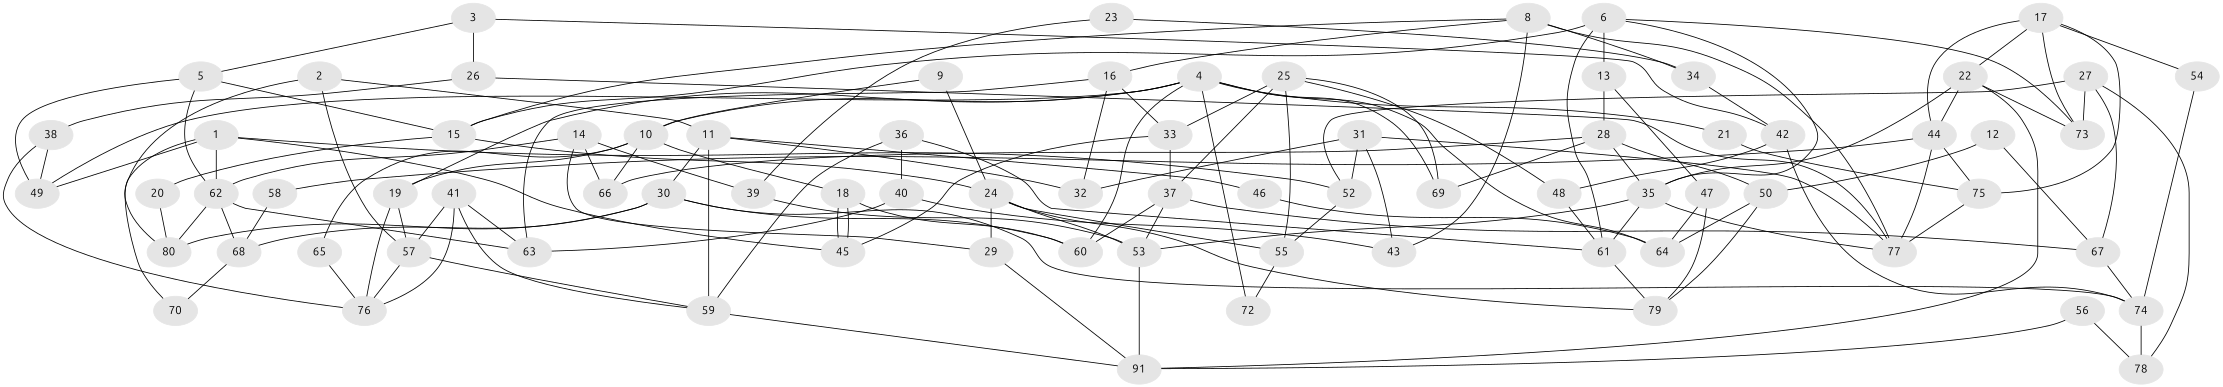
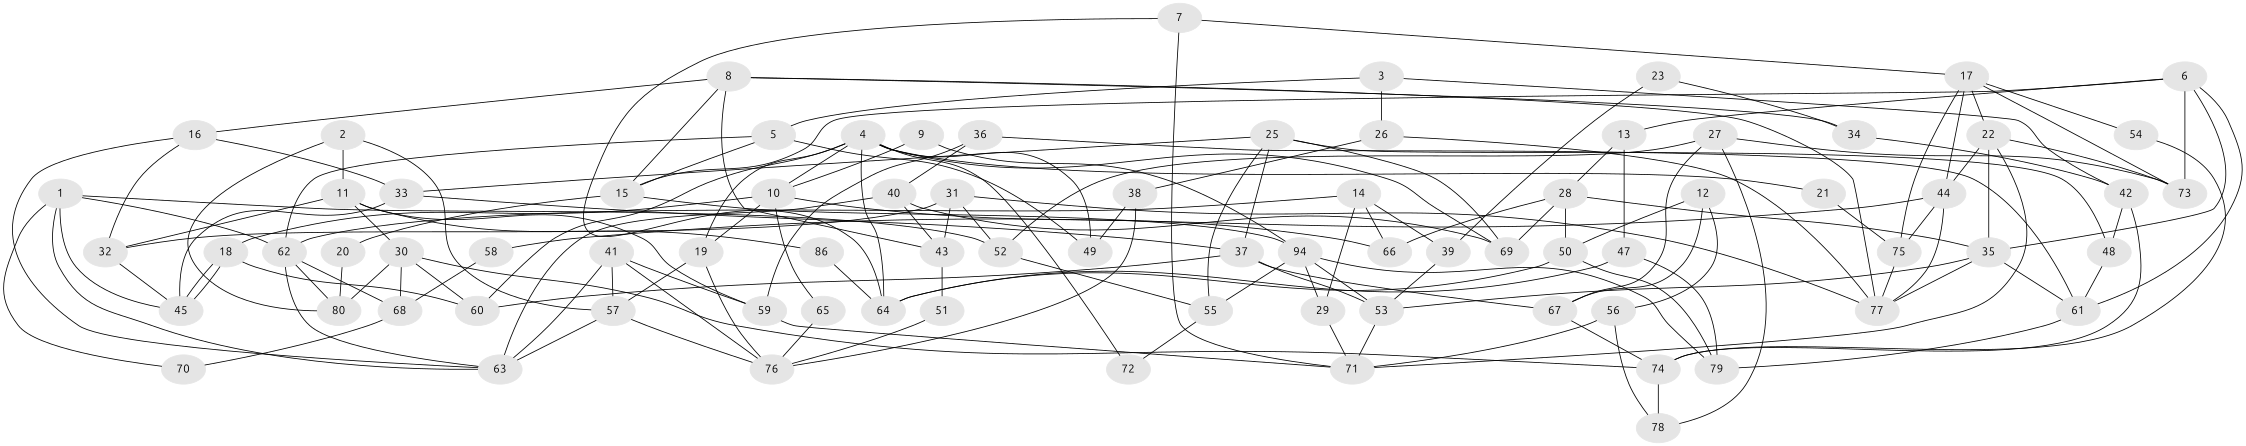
none -> (1180, 18)
(127, 164) -> (215, 344)
(991, 194) -> (1300, 252)
(1260, 194) -> (822, 252)
none -> (1142, 228)
(494, 271) -> (557, 340)
none -> (1702, 277)
none -> (143, 282)
none -> (942, 311)
(1139, 370) -> (1352, 370)
